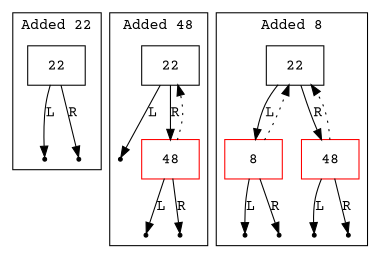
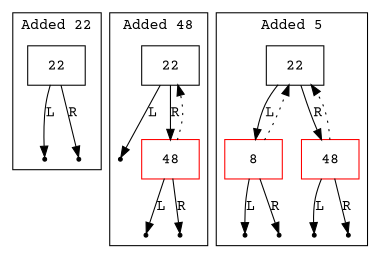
(292, 25) -> (292, 25)
